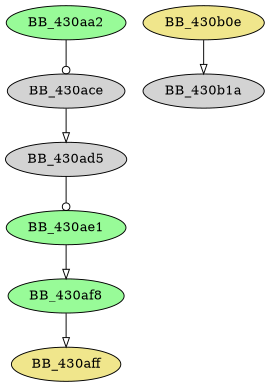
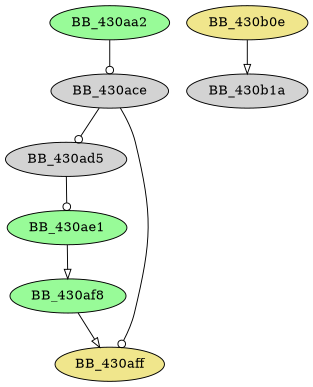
(66, 121) -> (90, 122)
none -> (148, 224)
